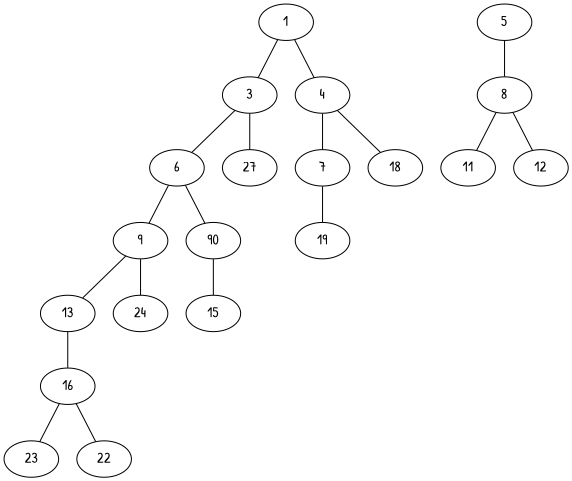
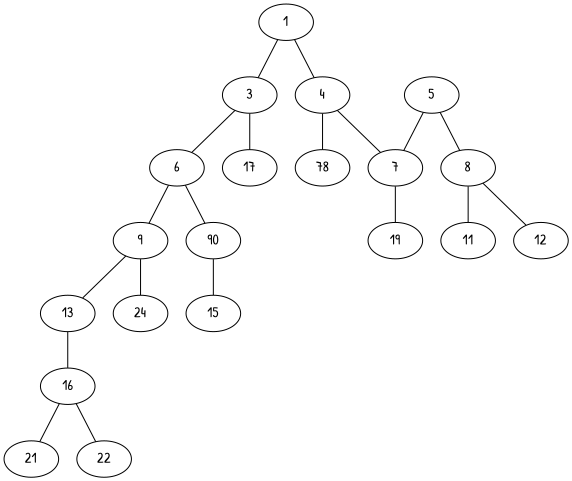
none -> (414, 131)
(250, 168) -> (250, 168)
(395, 168) -> (323, 168)
(31, 459) -> (31, 459)
